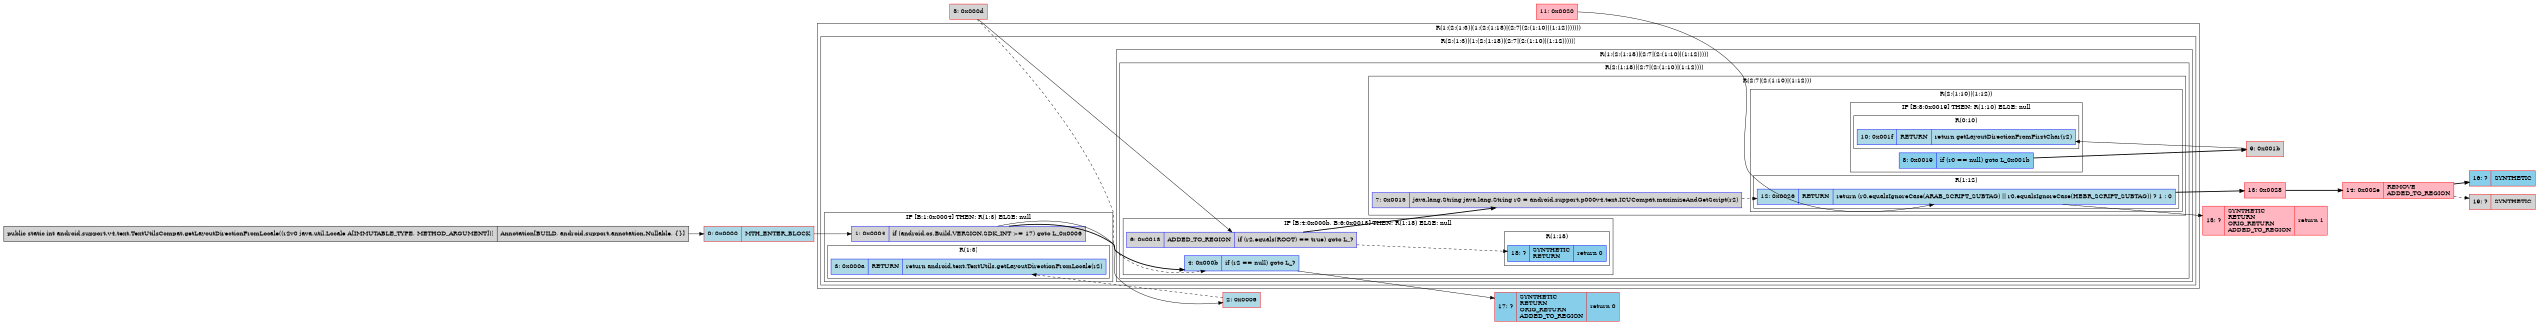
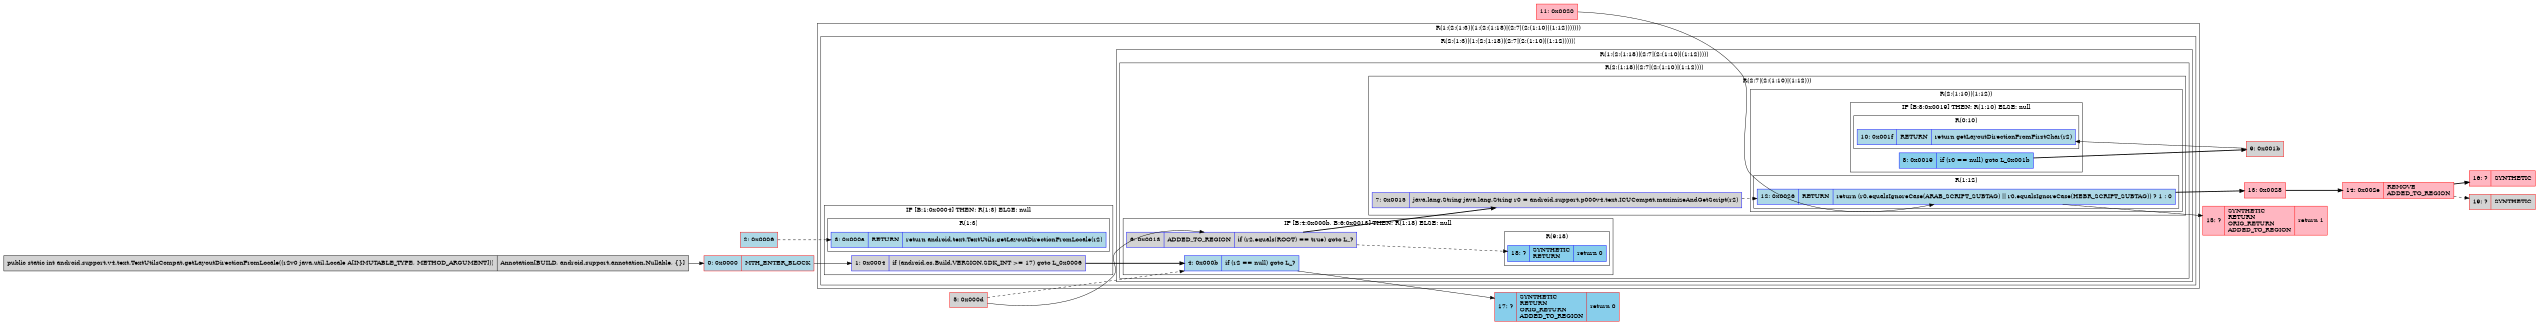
(2502, 178) -> (2502, 178)
(1089, 229) -> none
(1557, 237) -> (1557, 237)
